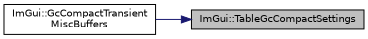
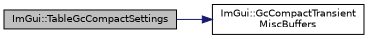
(169, 19) -> (189, 19)
